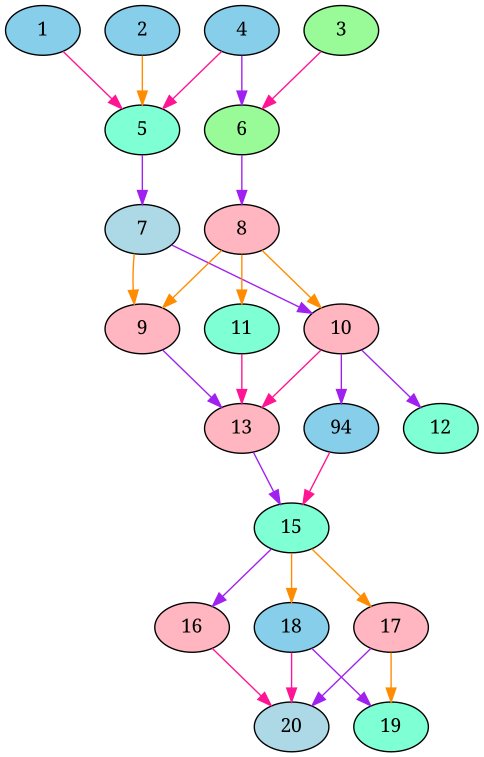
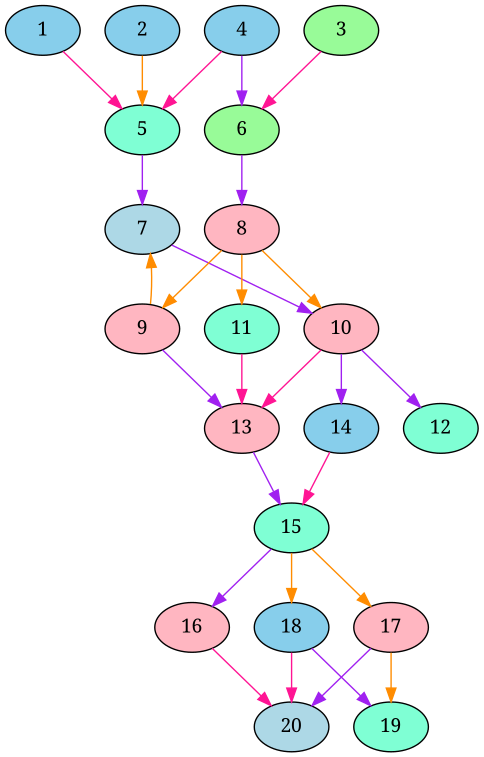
(133, 272) -> (152, 286)
(341, 428) -> (341, 428)
